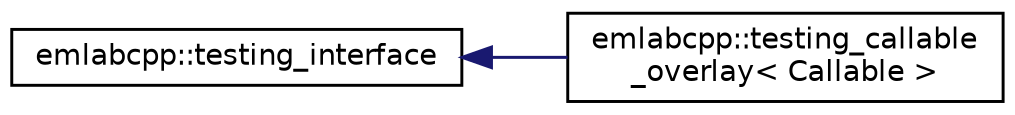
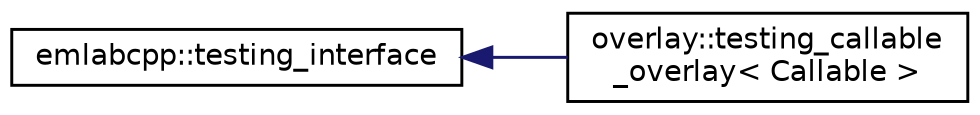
(785, 57) -> (768, 57)
